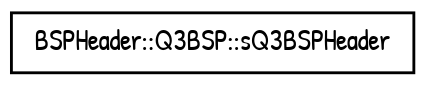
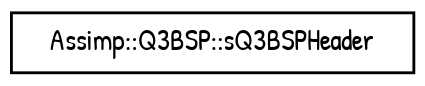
(213, 43) -> (213, 43)
